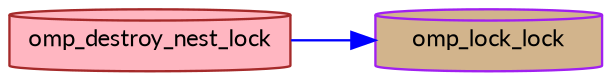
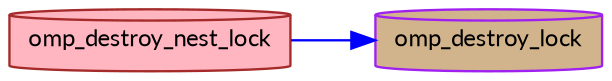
(489, 40) -> (489, 40)
